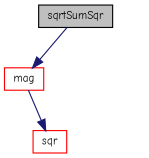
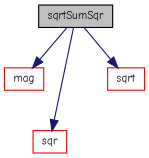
none -> (126, 79)
(35, 105) -> (64, 73)
